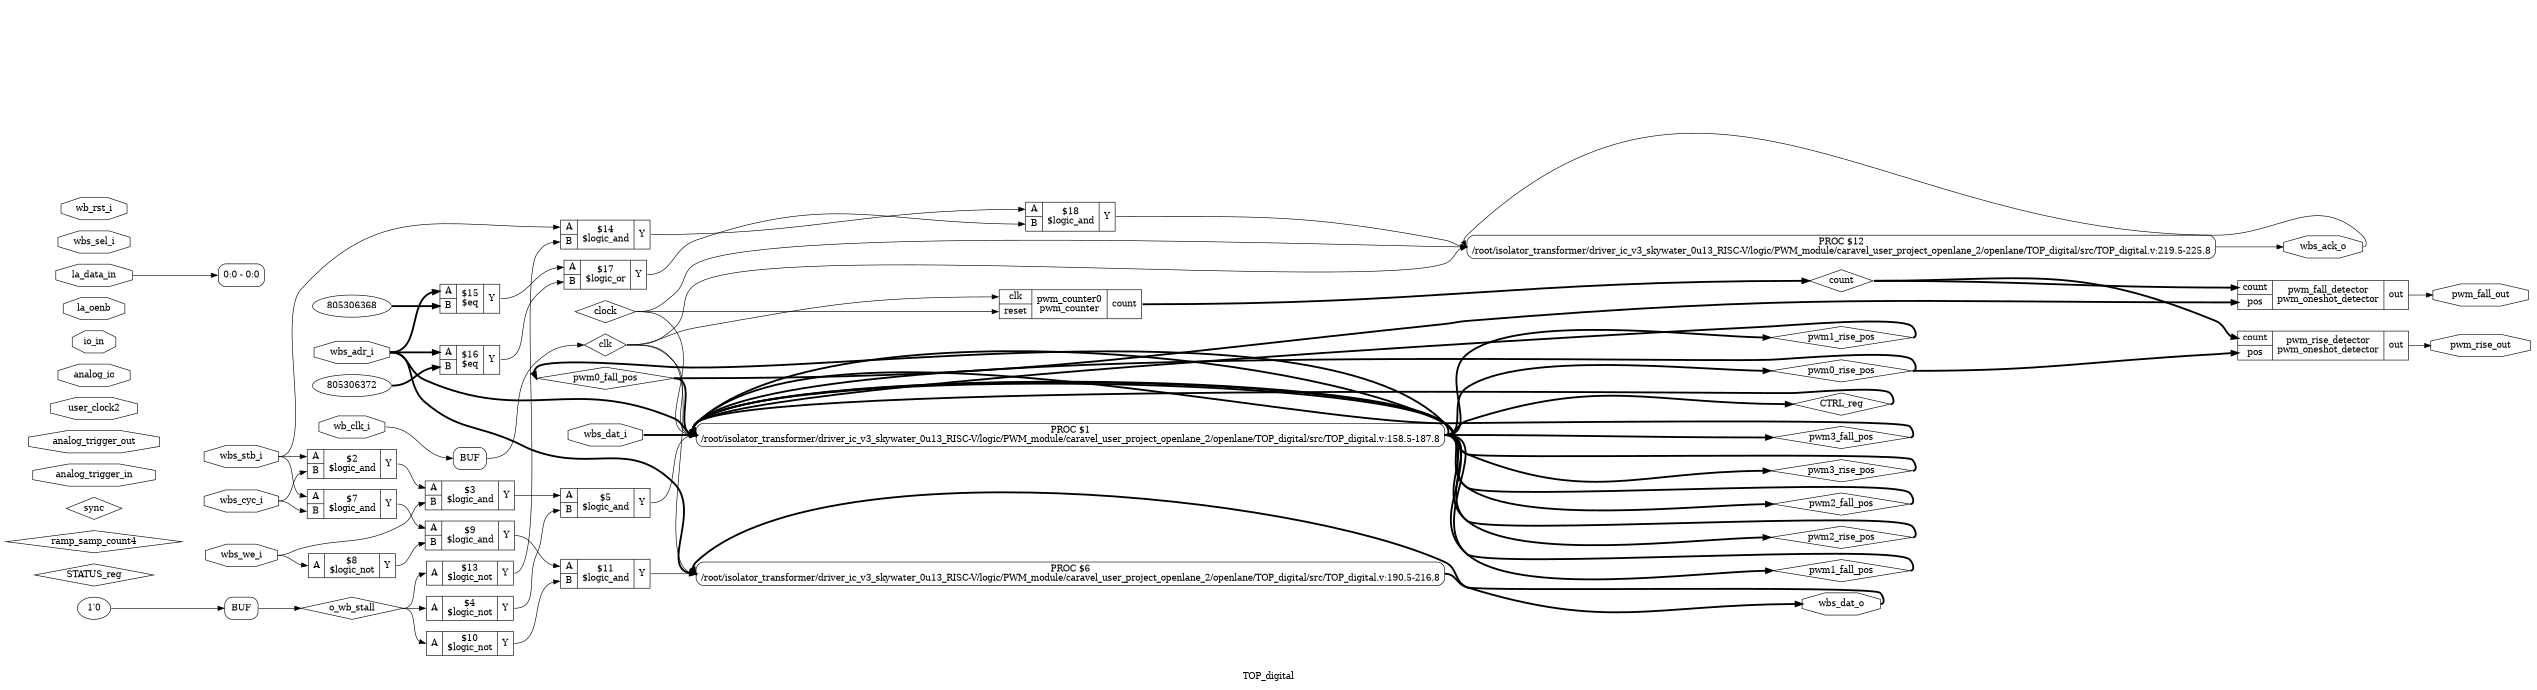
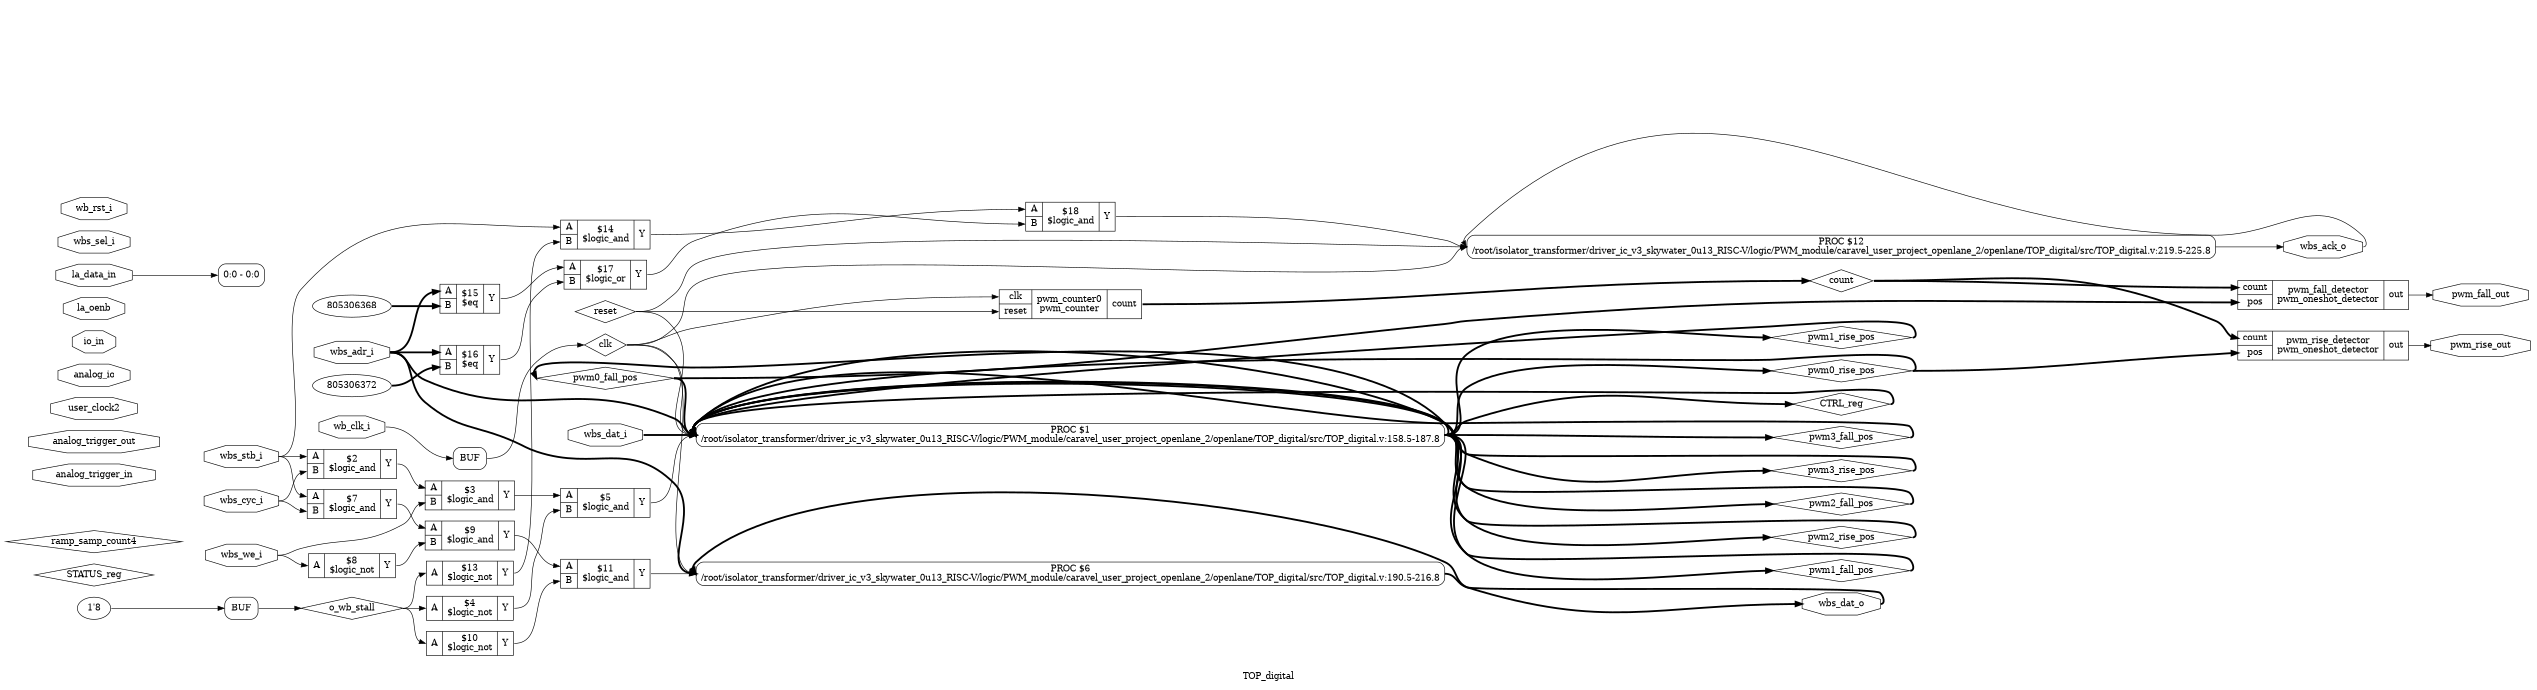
(605, 312) -> (605, 312)
(94, 508) -> none
(94, 608) -> (94, 608)
